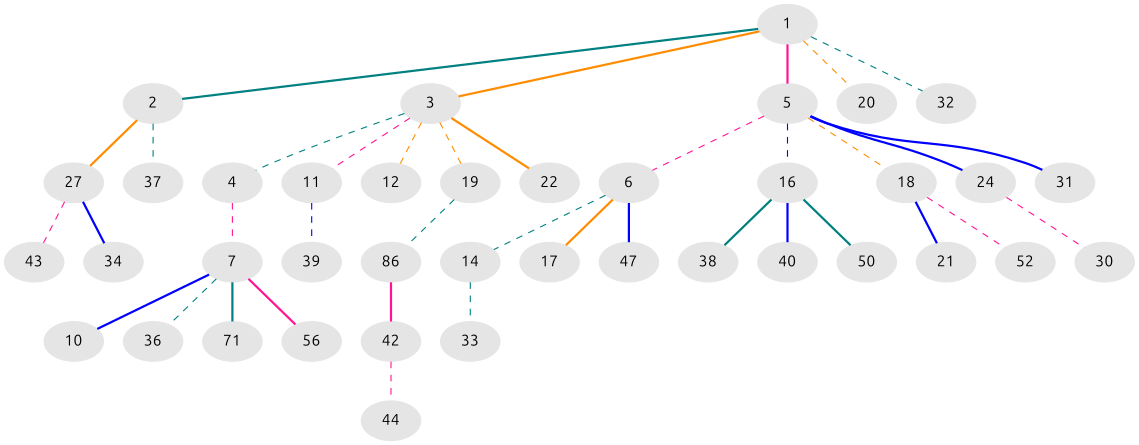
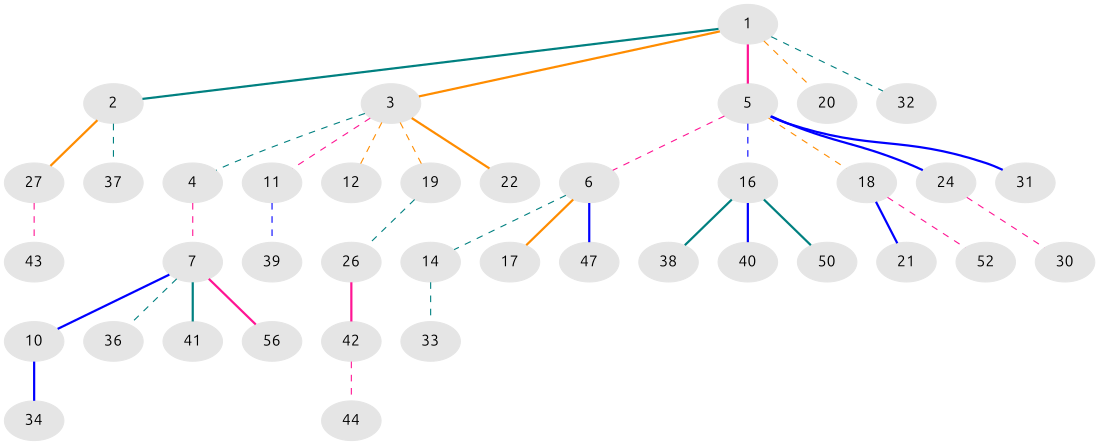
(94, 223) -> (34, 381)
(391, 262) -> (351, 262)
(232, 341) -> (193, 341)
